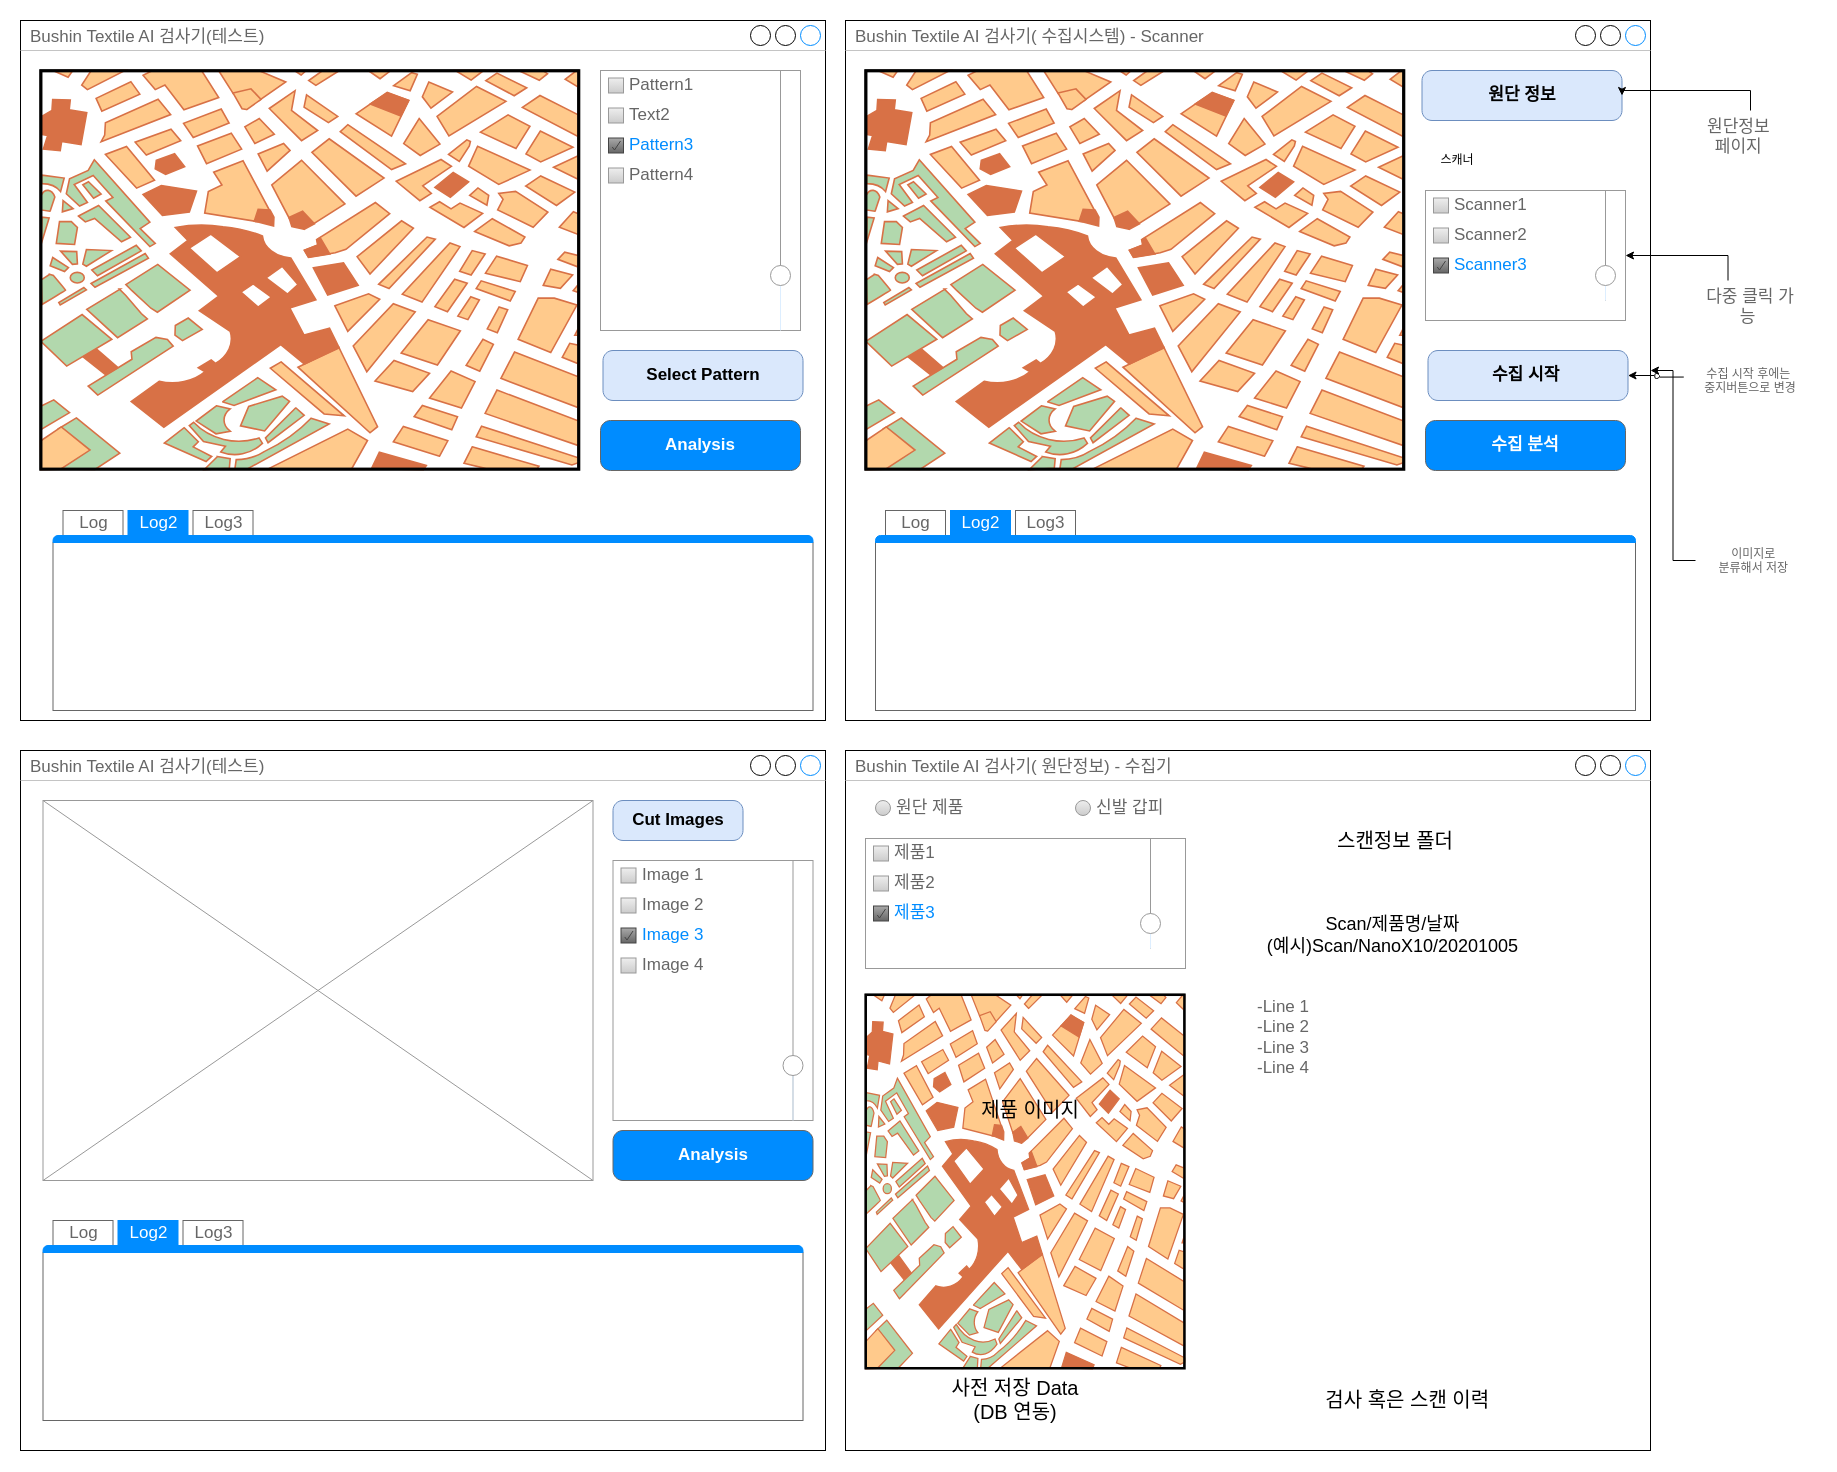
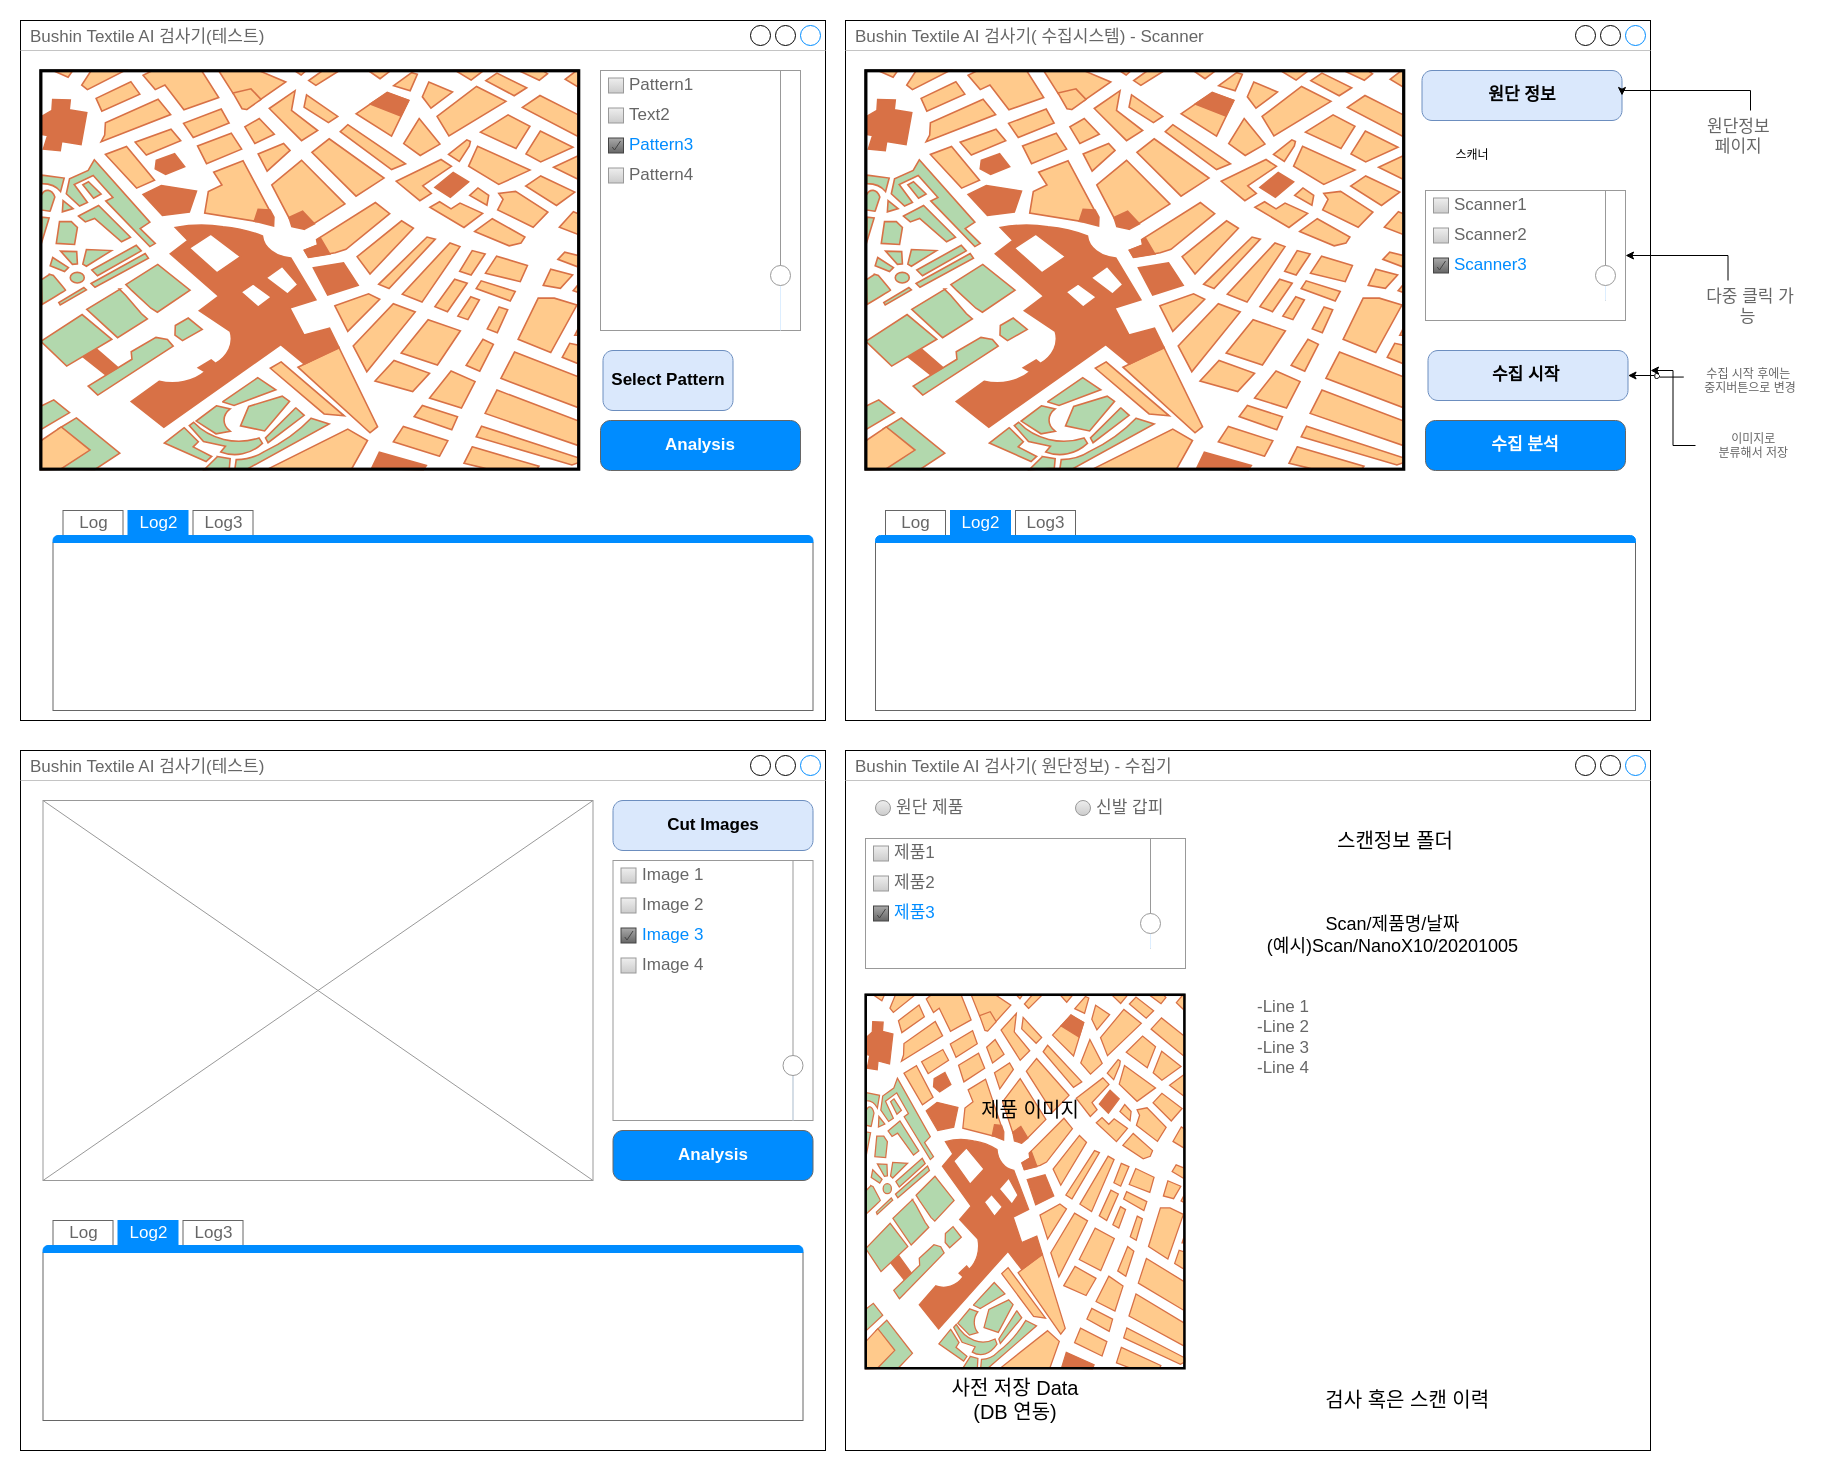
(1457, 161) -> (1472, 156)
(703, 376) -> (668, 381)
(1756, 561) -> (1756, 446)
(678, 821) -> (713, 826)
